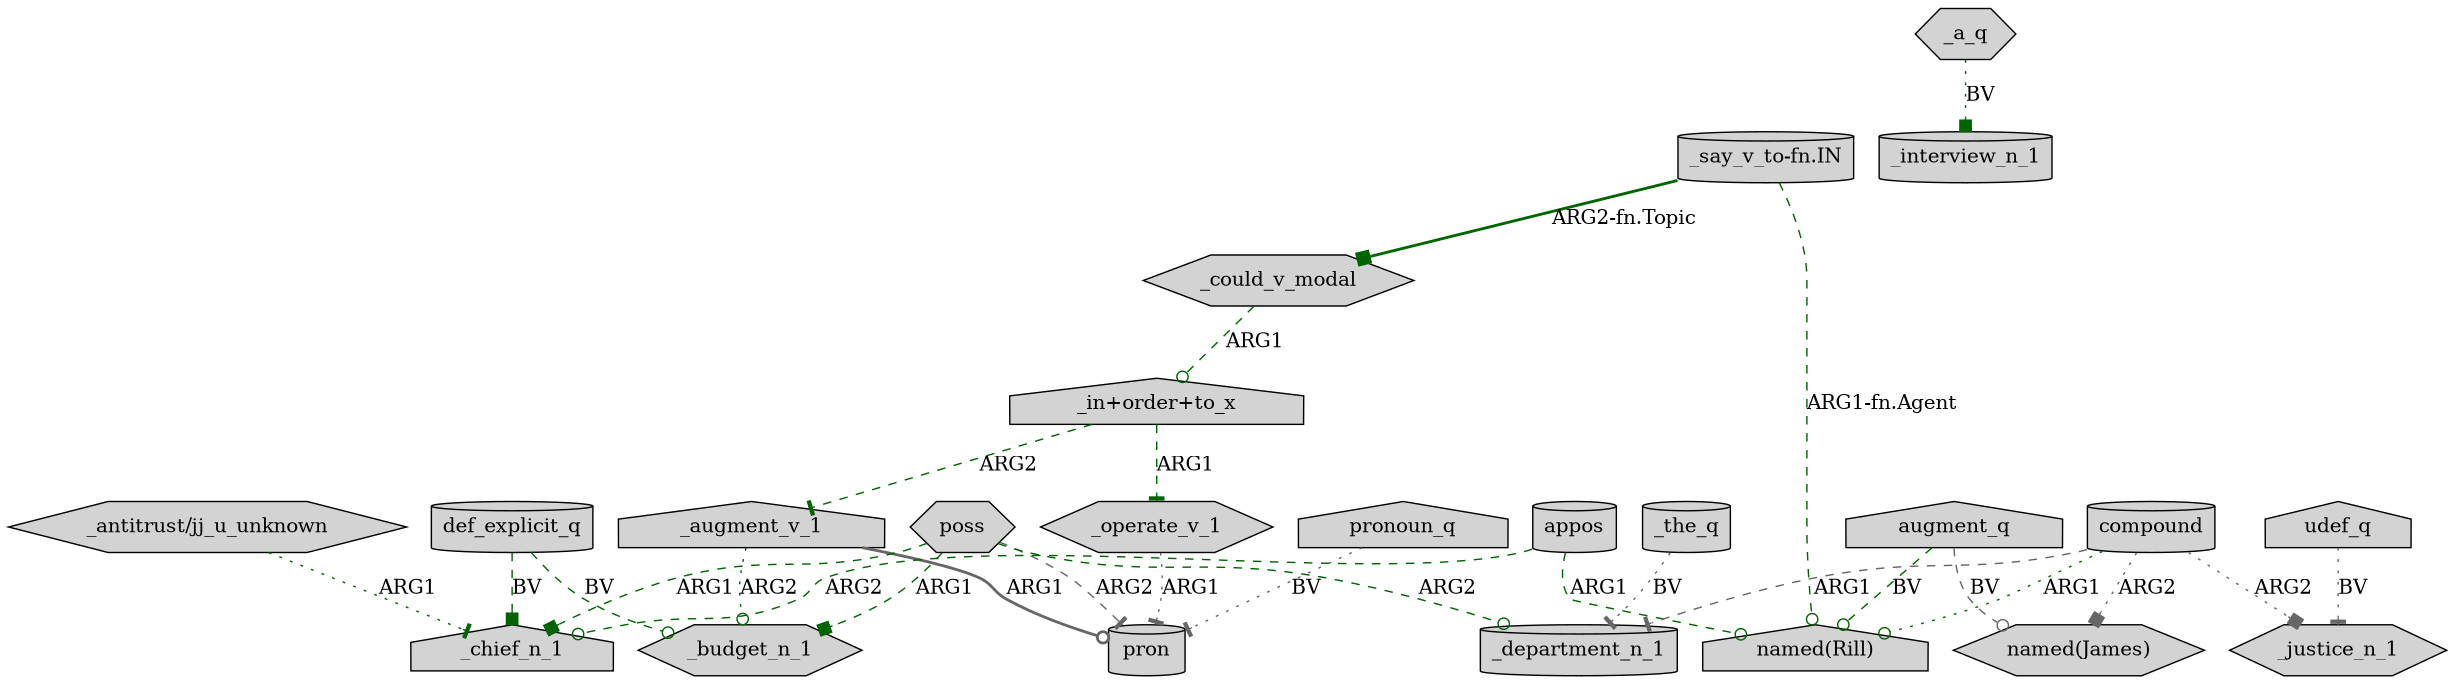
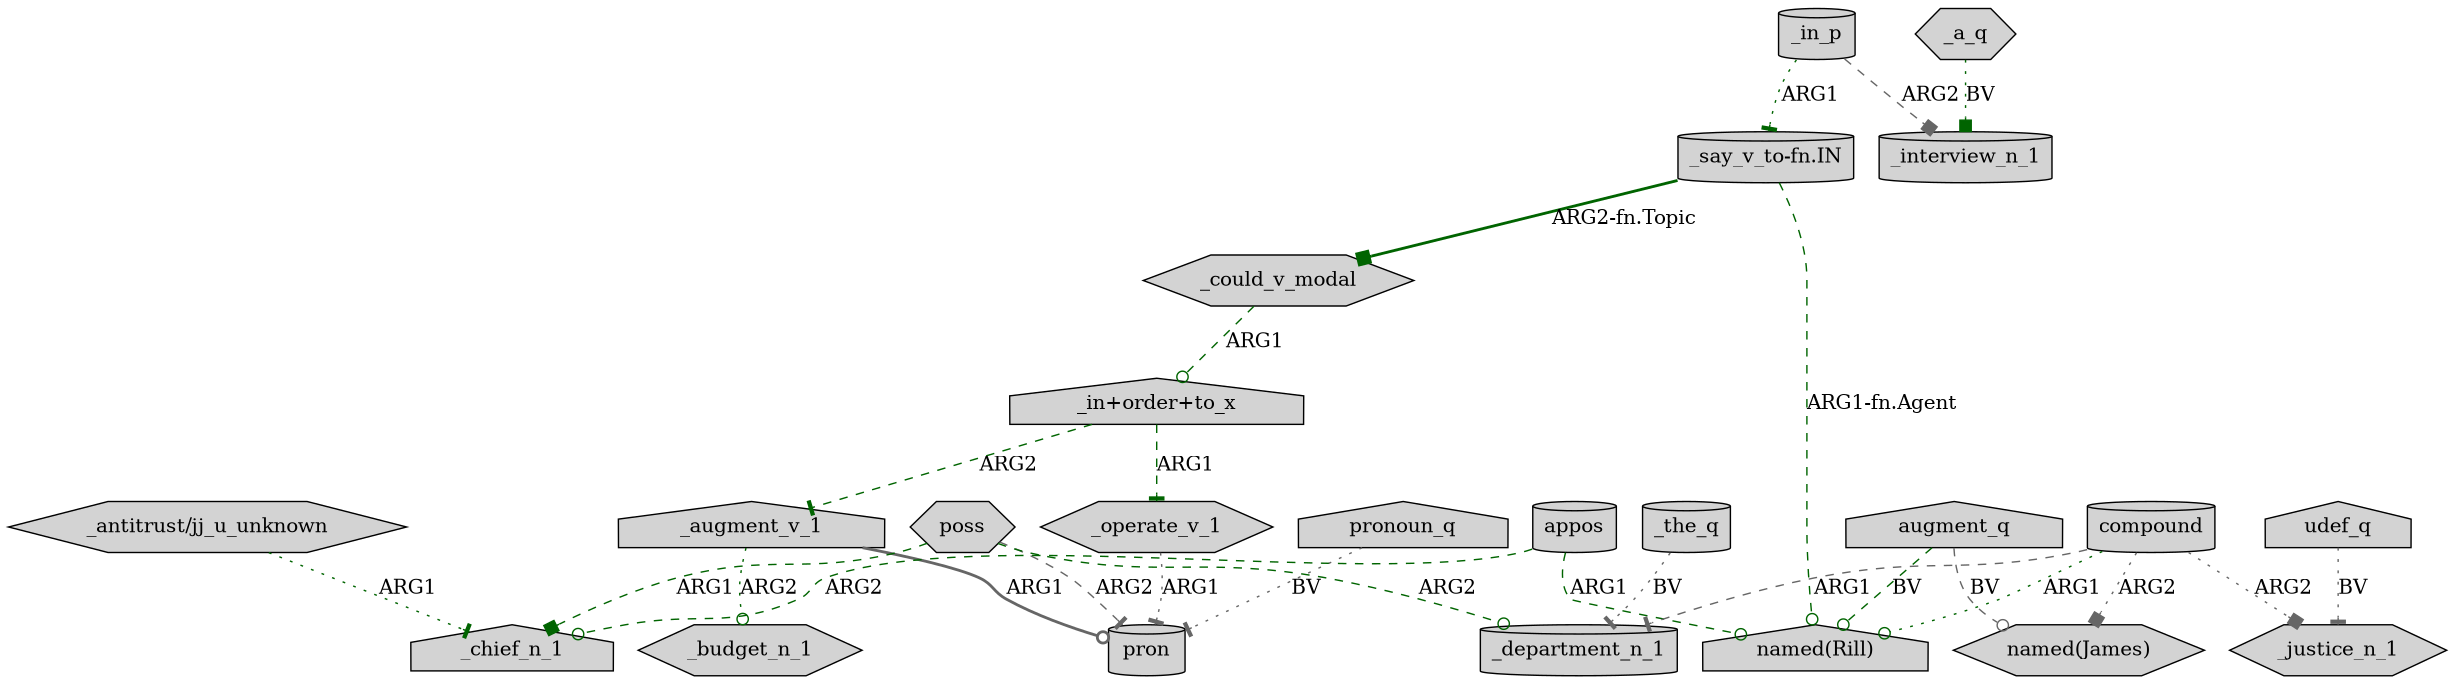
none -> (1817, 34)
(512, 527) -> none
(893, 597) -> none
